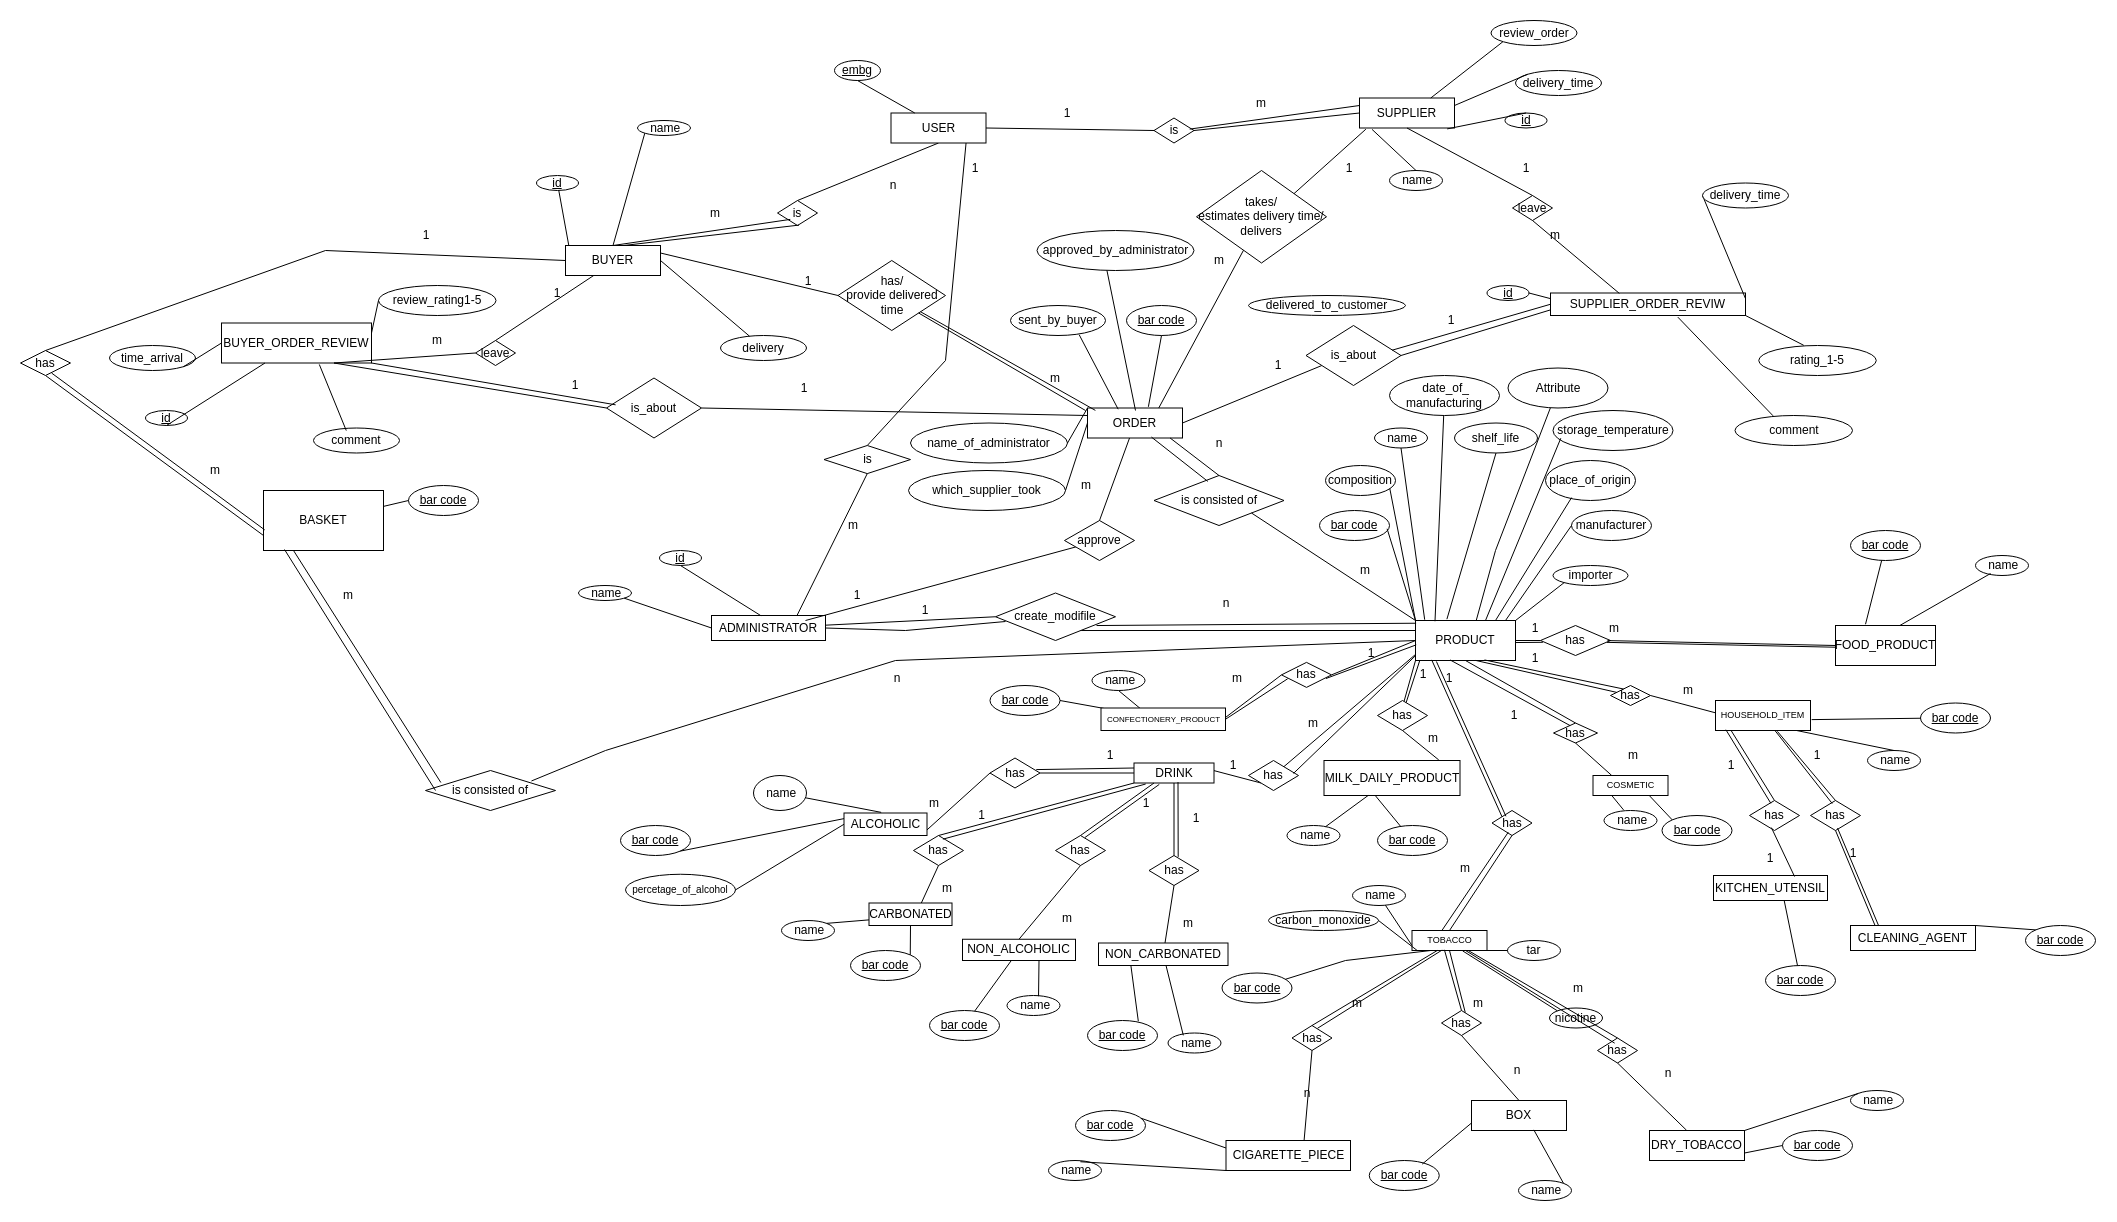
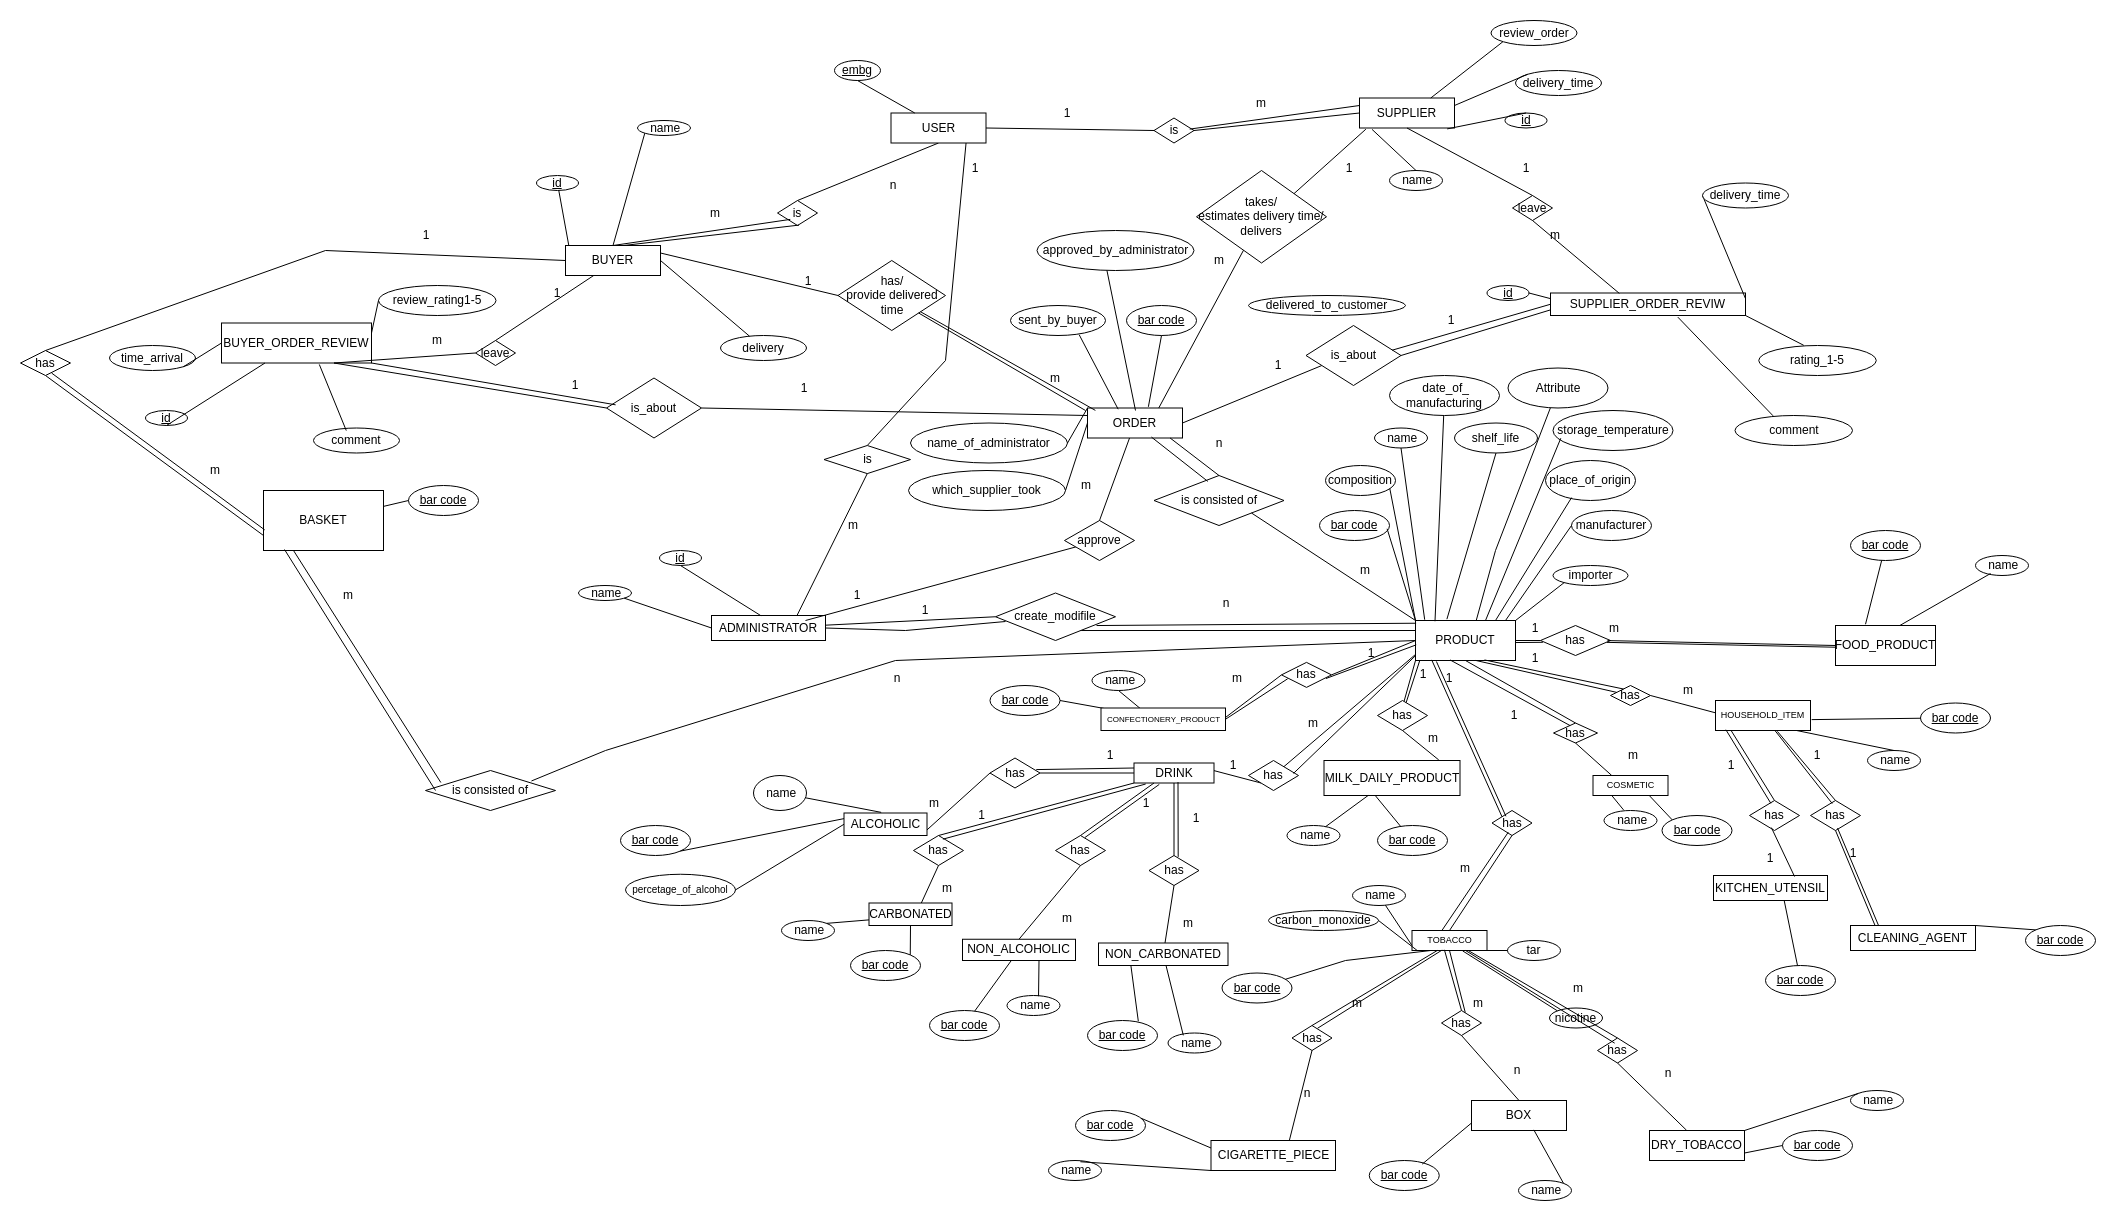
(1288, 1156) -> (1273, 1156)
